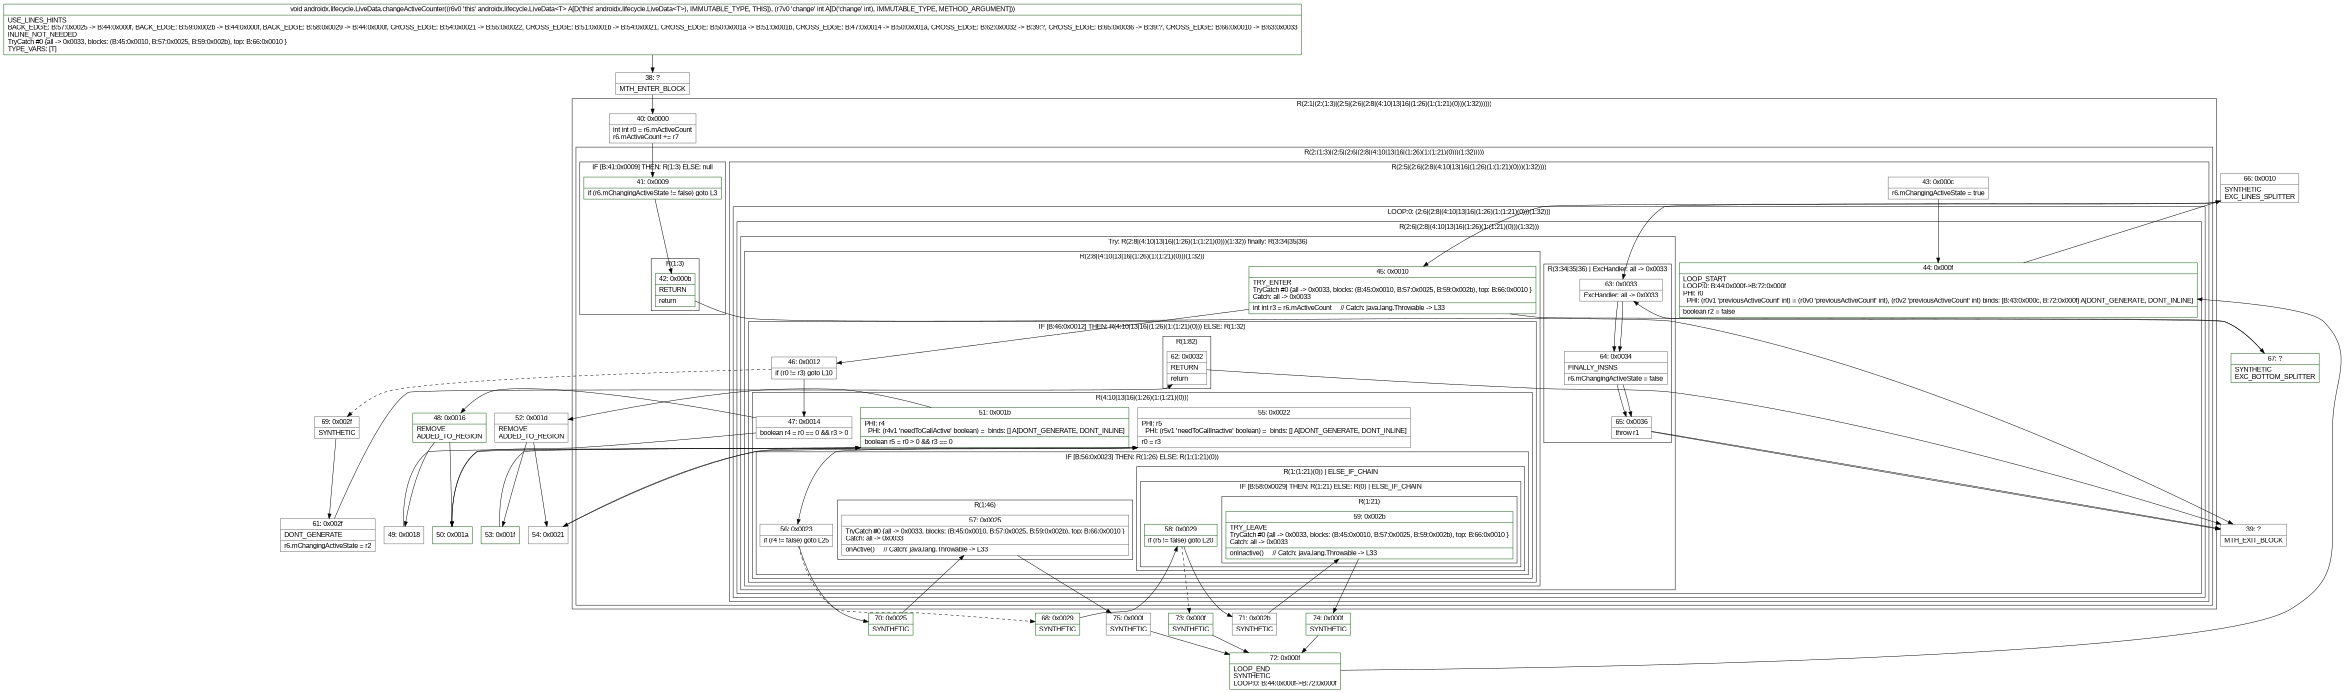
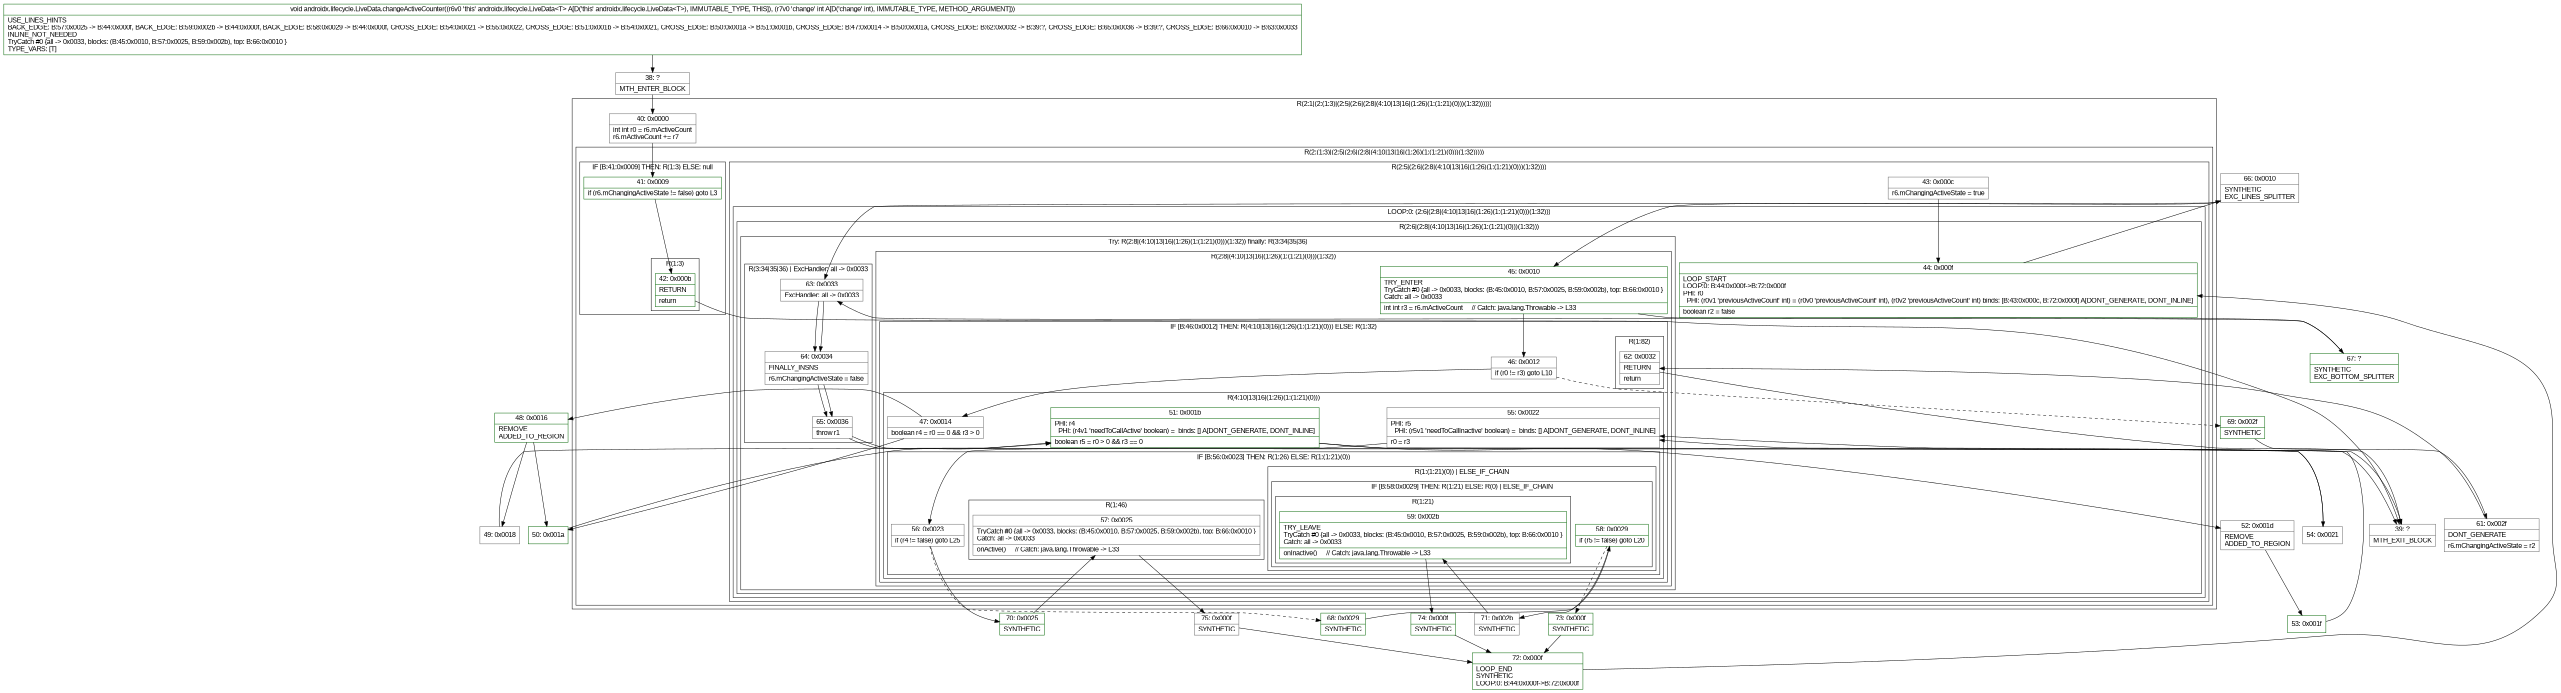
(337, 428) -> (2242, 428)
(540, 482) -> none
